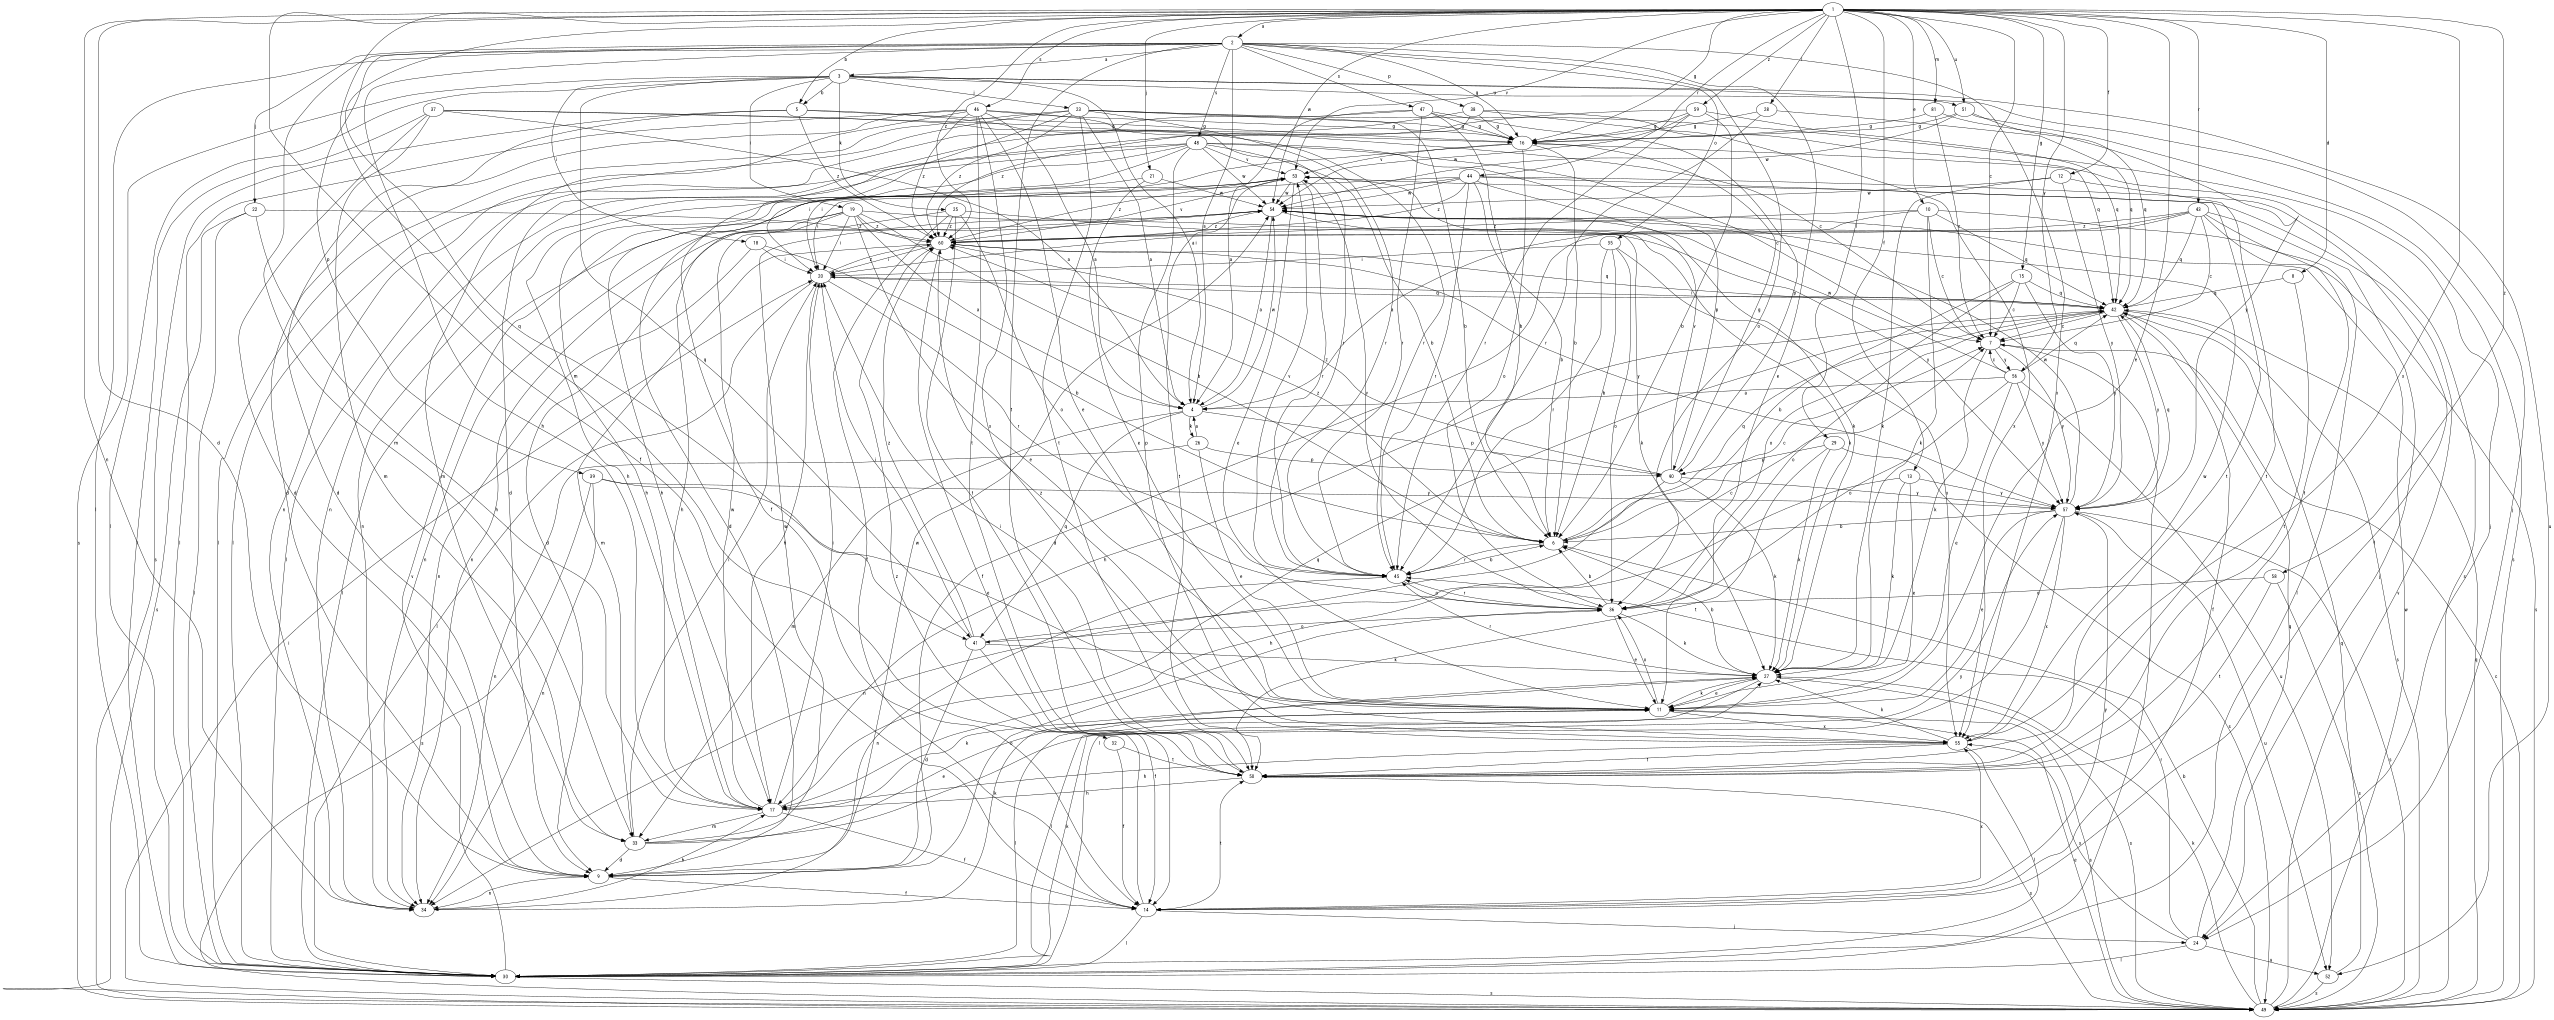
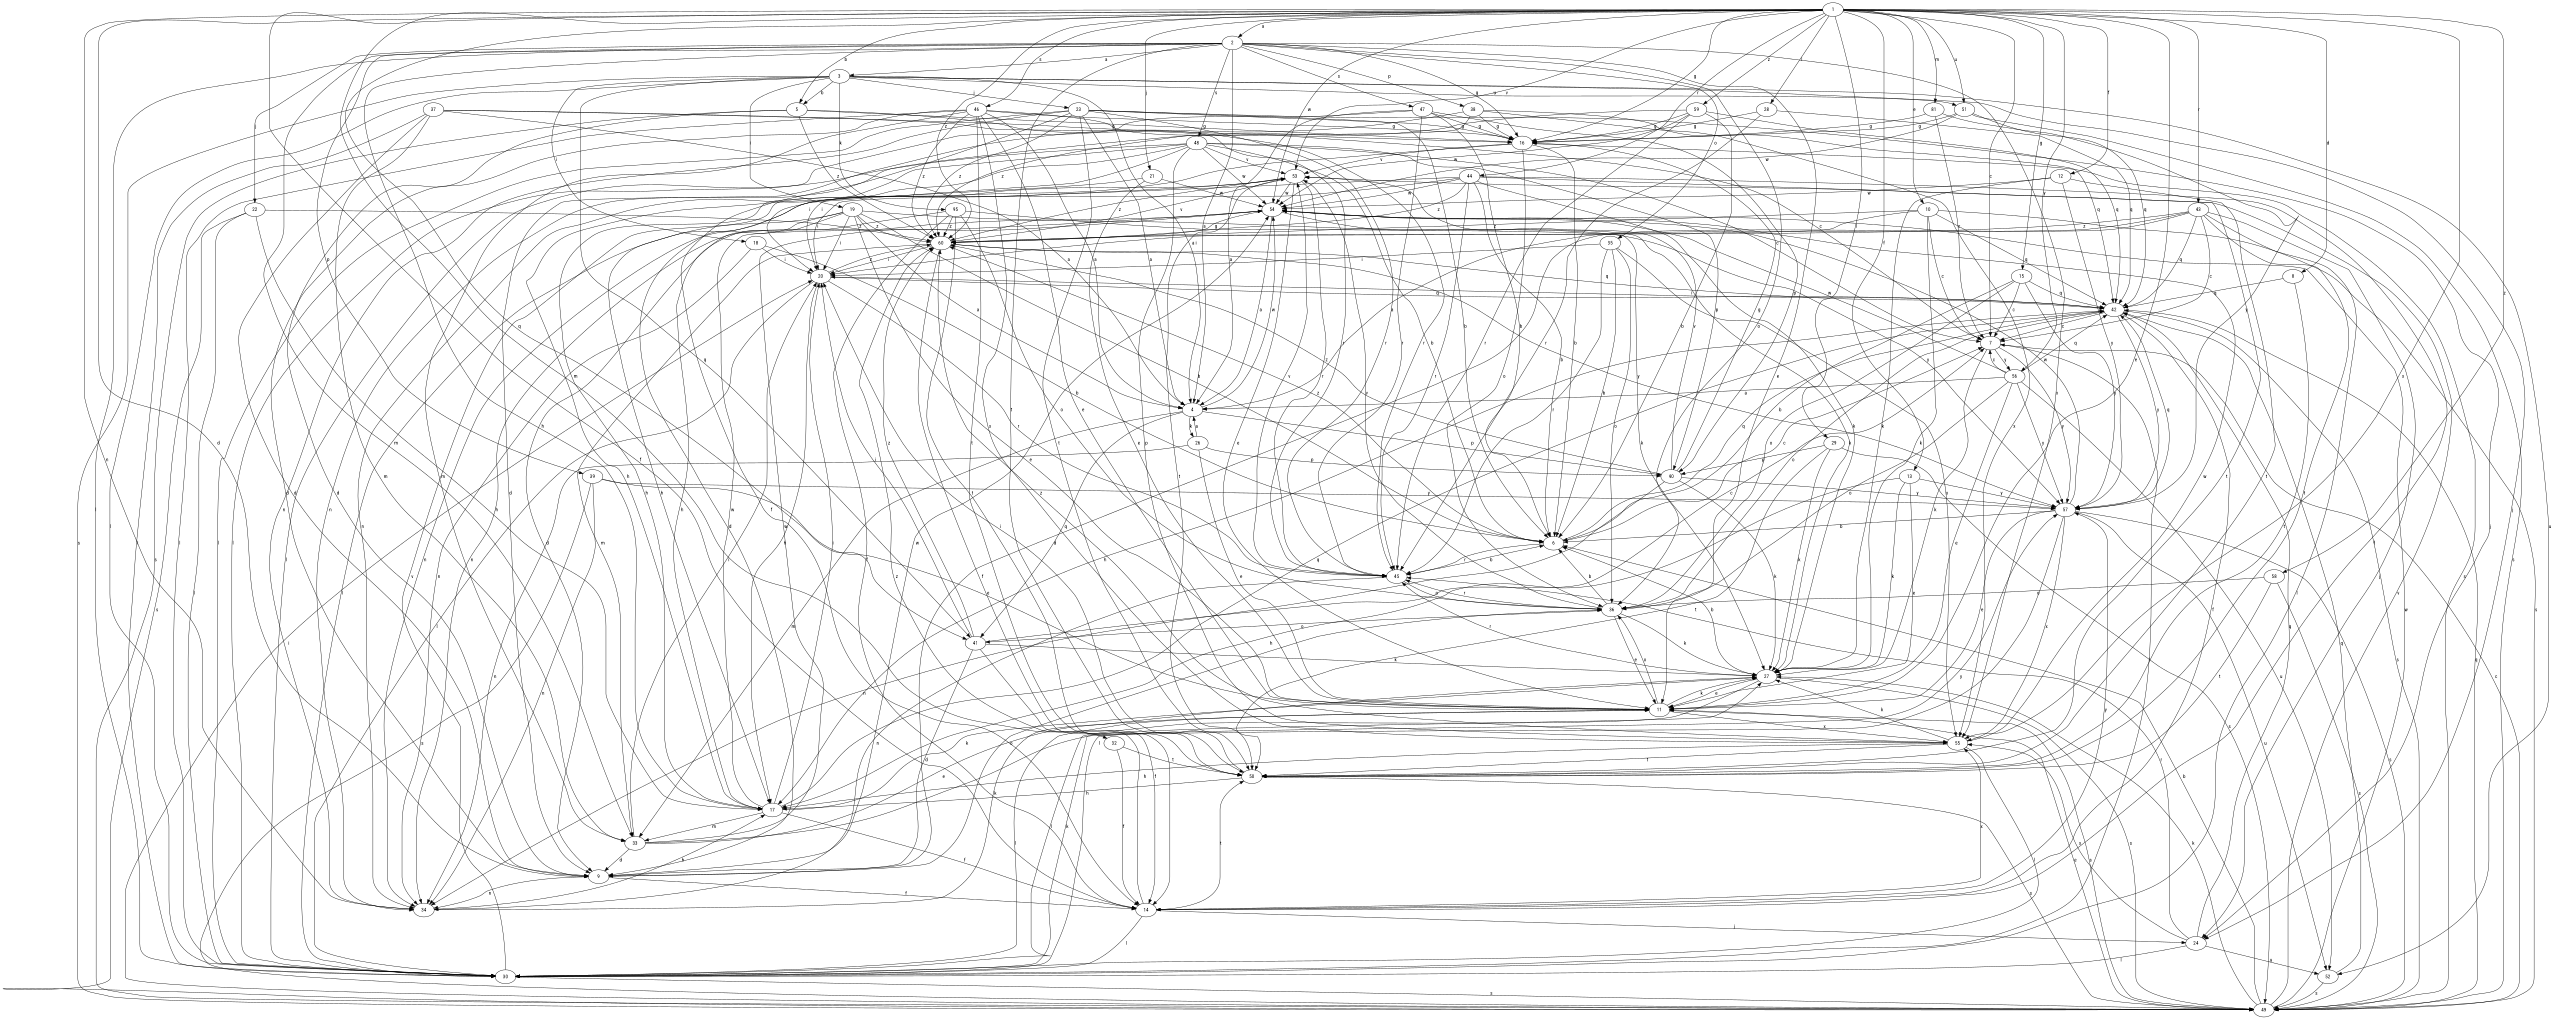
(956, 210) -> (956, 210)
(1216, 226) -> (1216, 226)
